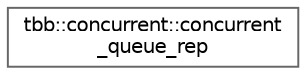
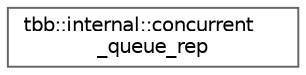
(153, 37) -> (153, 37)
